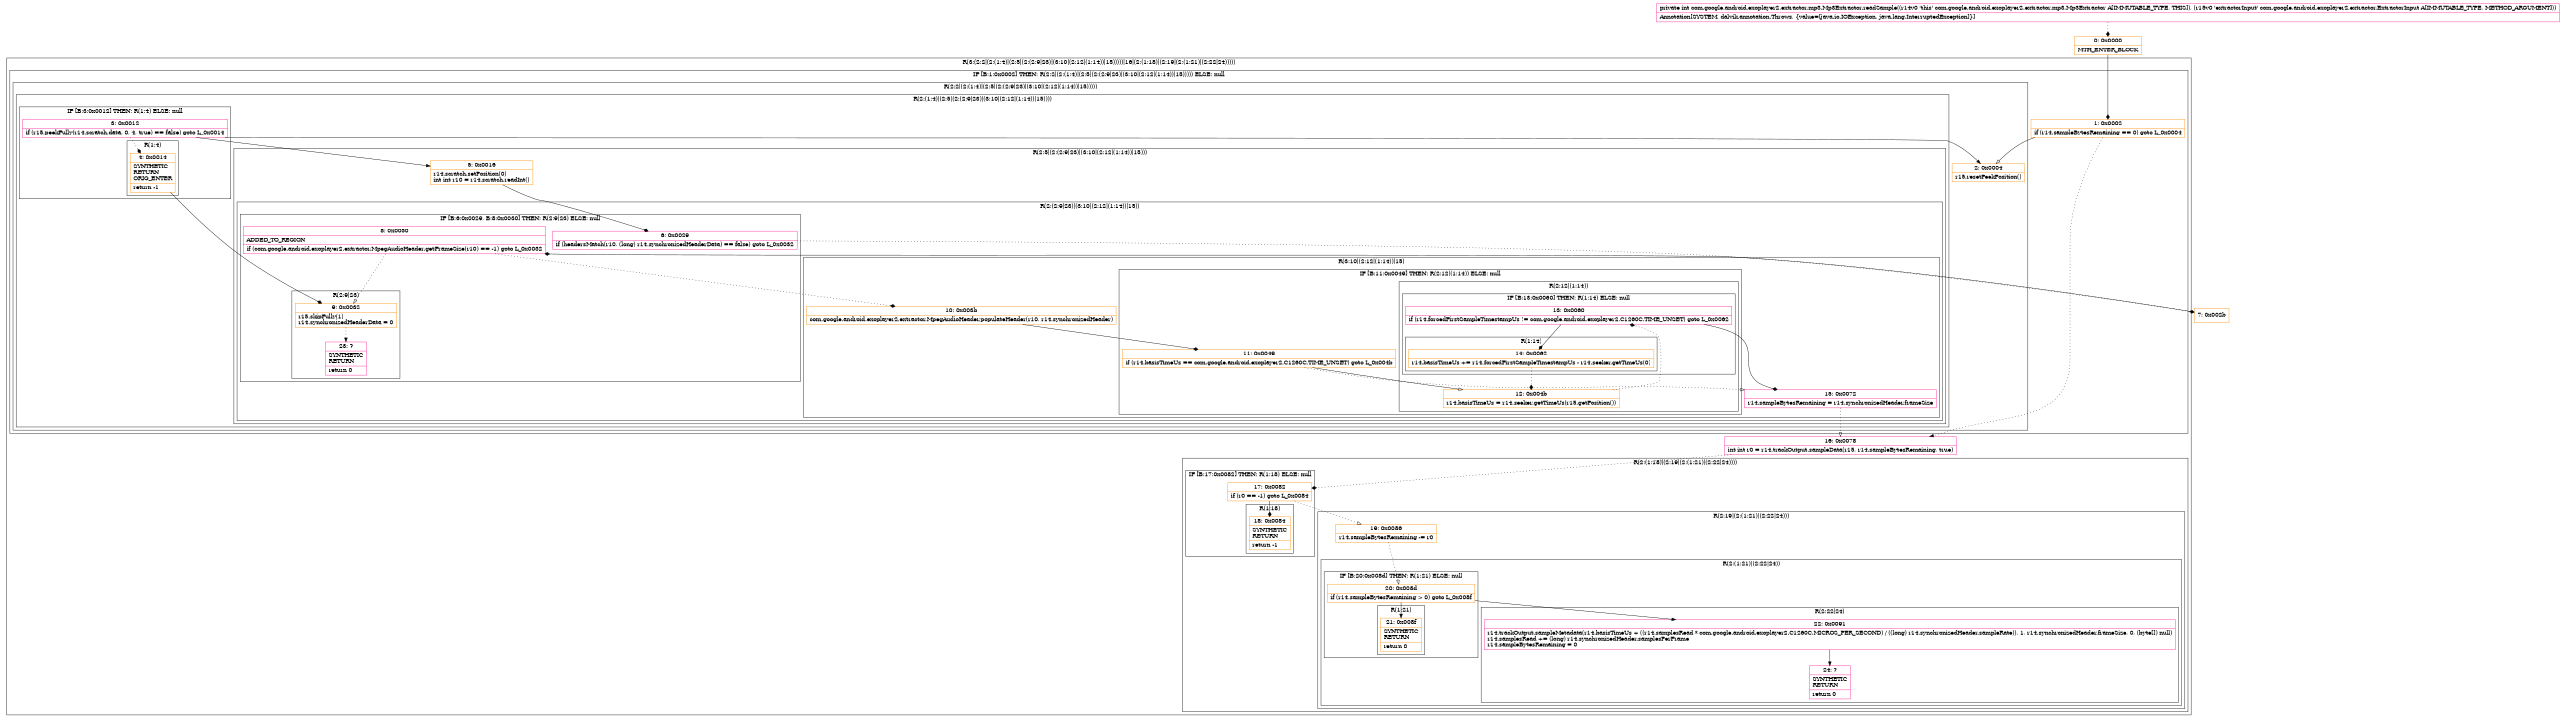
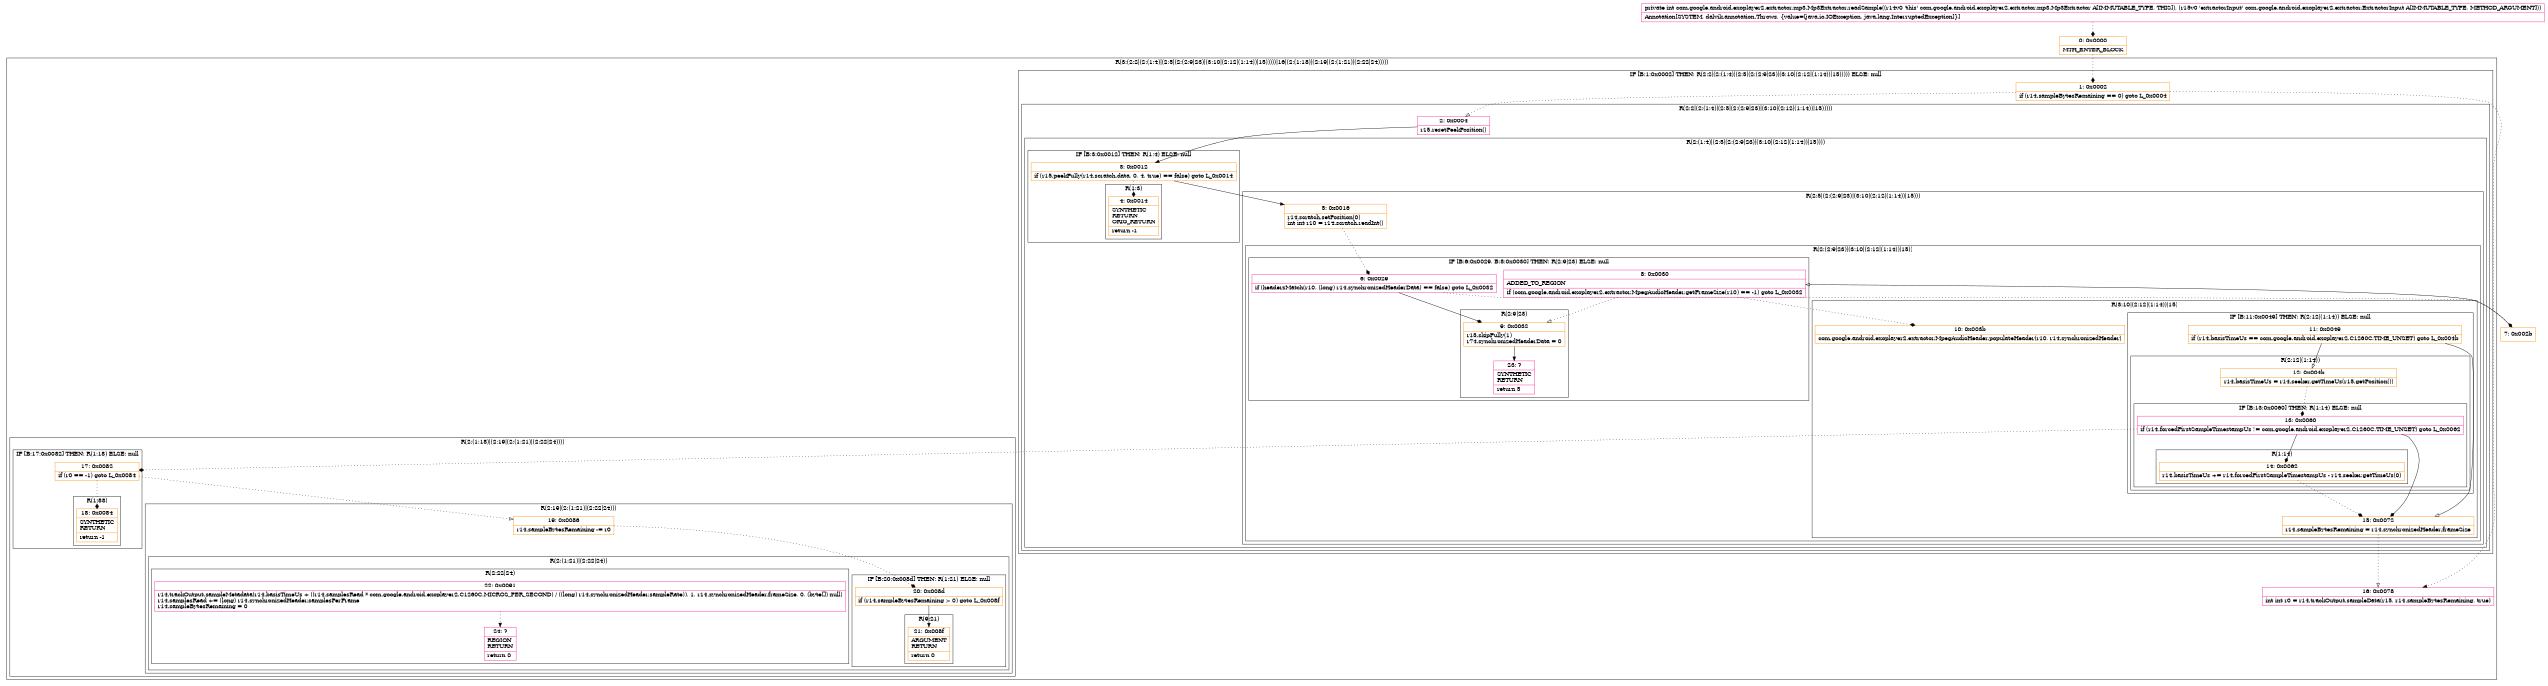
(2108, 85) -> (2093, 66)
(125, 128) -> (1134, 172)
(1104, 138) -> (1286, 133)
(153, 145) -> (1134, 189)
(2016, 147) -> (1741, 96)
(1988, 173) -> (1454, 126)
(153, 178) -> (1134, 222)
(573, 208) -> (1355, 249)
(231, 248) -> (1438, 307)
(1374, 255) -> (2166, 288)
(346, 323) -> (1514, 342)
(346, 333) -> (1514, 352)
(1108, 337) -> none
(340, 370) -> (1509, 389)
(1531, 377) -> (2328, 497)
(1522, 388) -> (2473, 428)
(1840, 399) -> (2378, 525)
(1524, 471) -> (1141, 449)
(1270, 507) -> (97, 492)
(1270, 509) -> (97, 501)
(1393, 562) -> (766, 539)
(1401, 610) -> (929, 619)
(1573, 610) -> none
(1401, 632) -> (929, 641)
(1830, 656) -> (500, 617)
(1830, 679) -> (499, 641)
